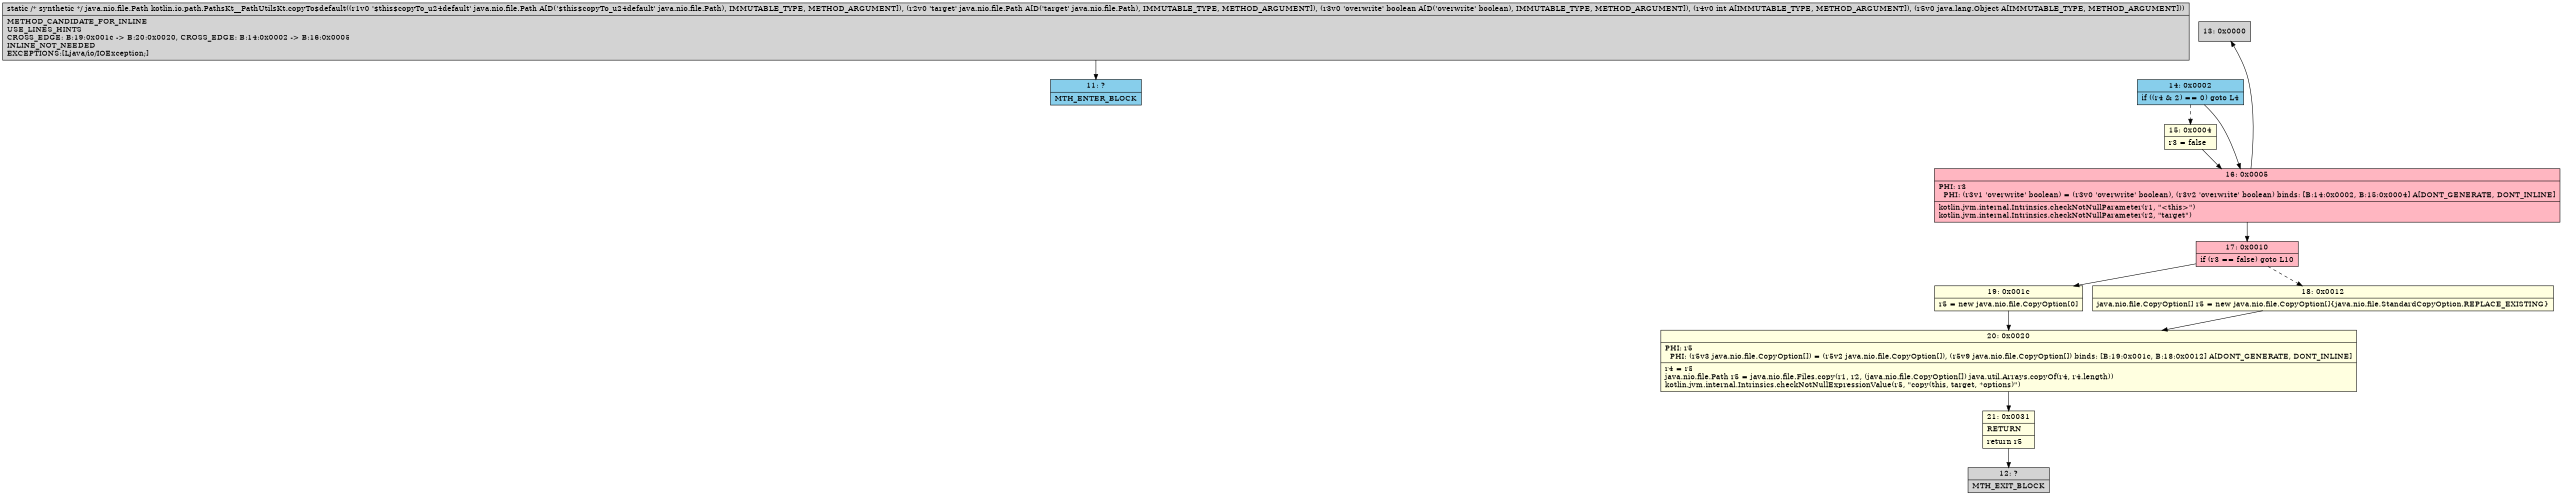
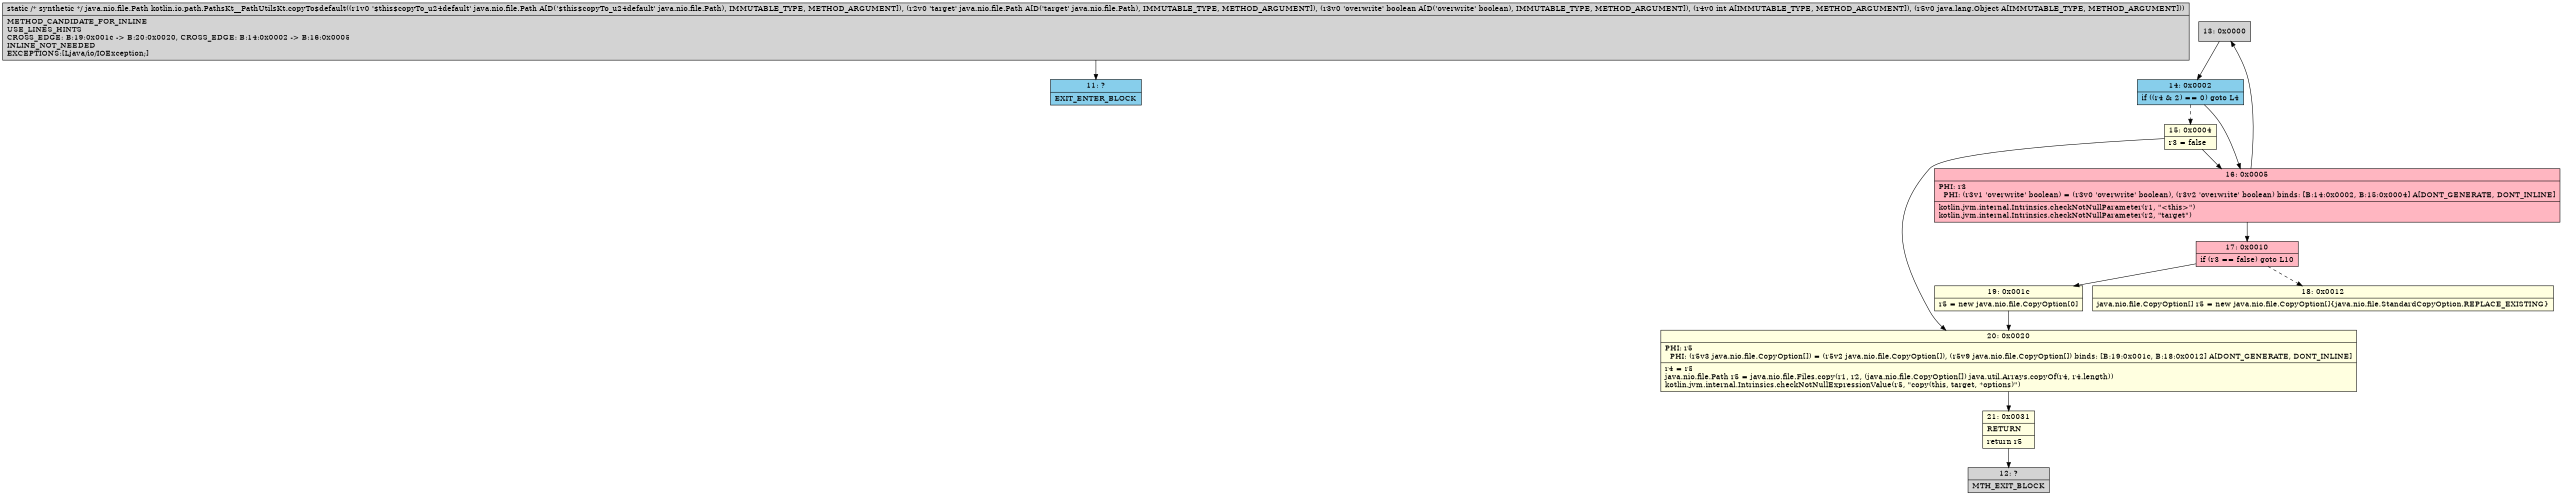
none -> (2210, 58)
(1096, 98) -> (1096, 98)
(2215, 320) -> (1959, 158)
